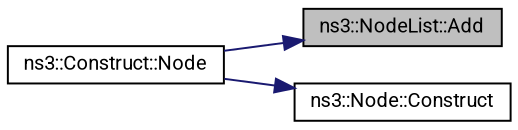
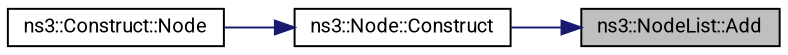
(254, 47) -> (536, 27)
